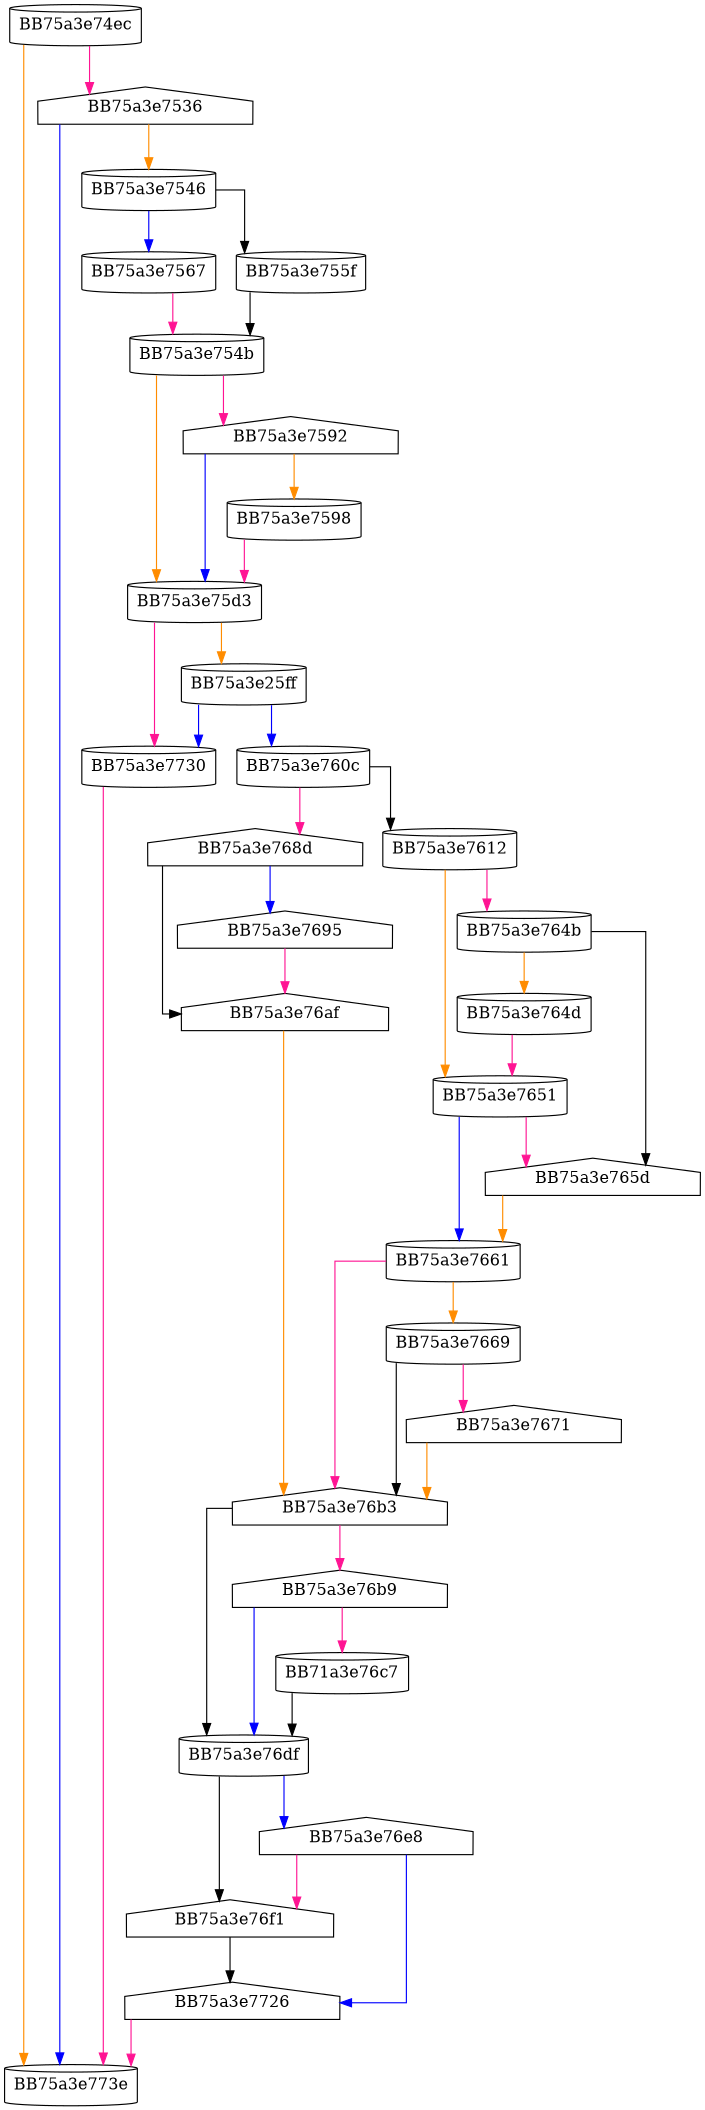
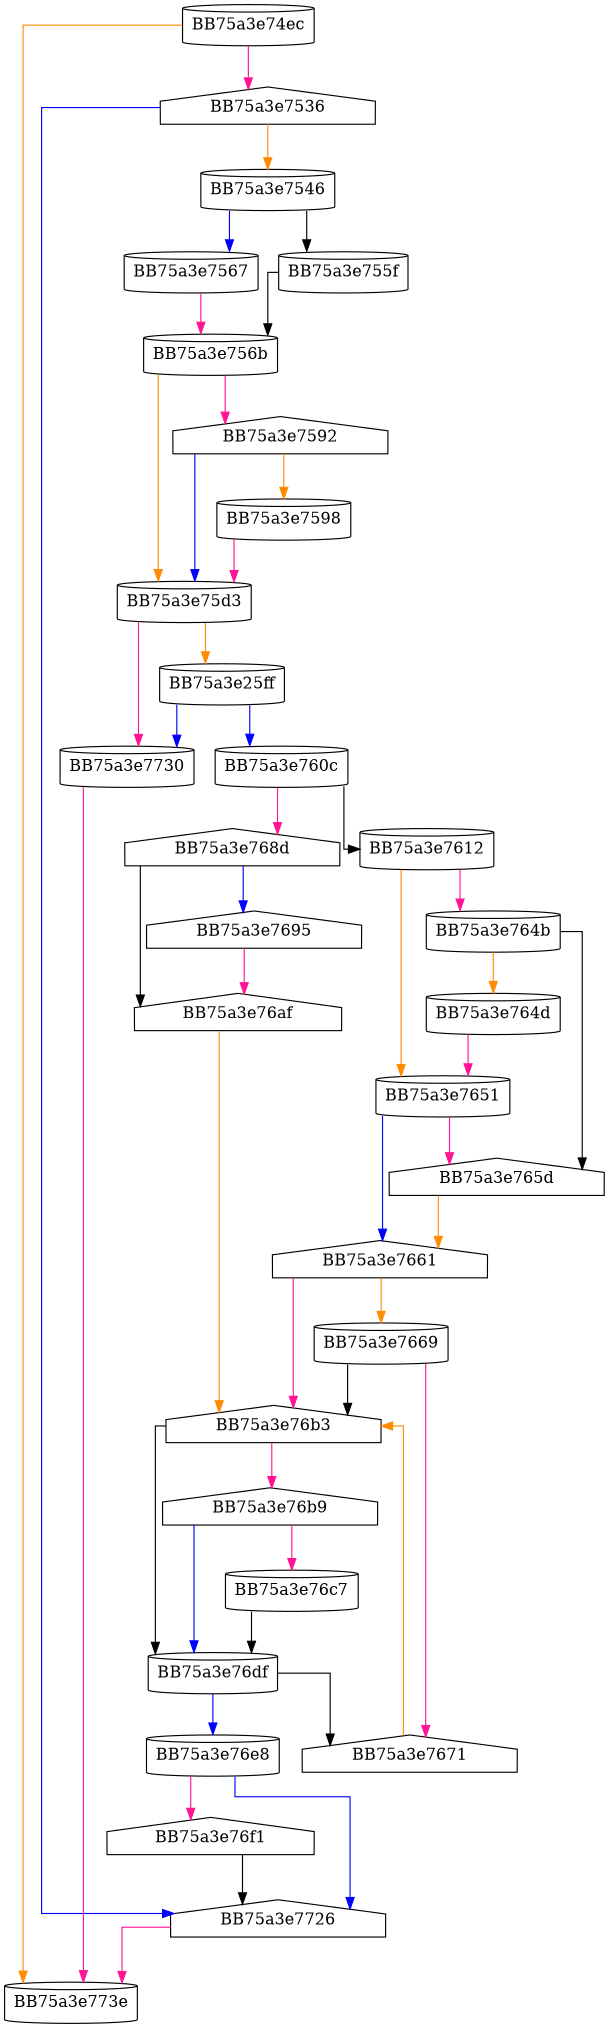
(197, 355) -> (211, 355)
(60, 1089) -> (42, 1012)
(453, 1261) -> (380, 1261)
(342, 1673) -> (292, 1591)
(219, 1833) -> (330, 1677)
(366, 1838) -> (213, 1756)
